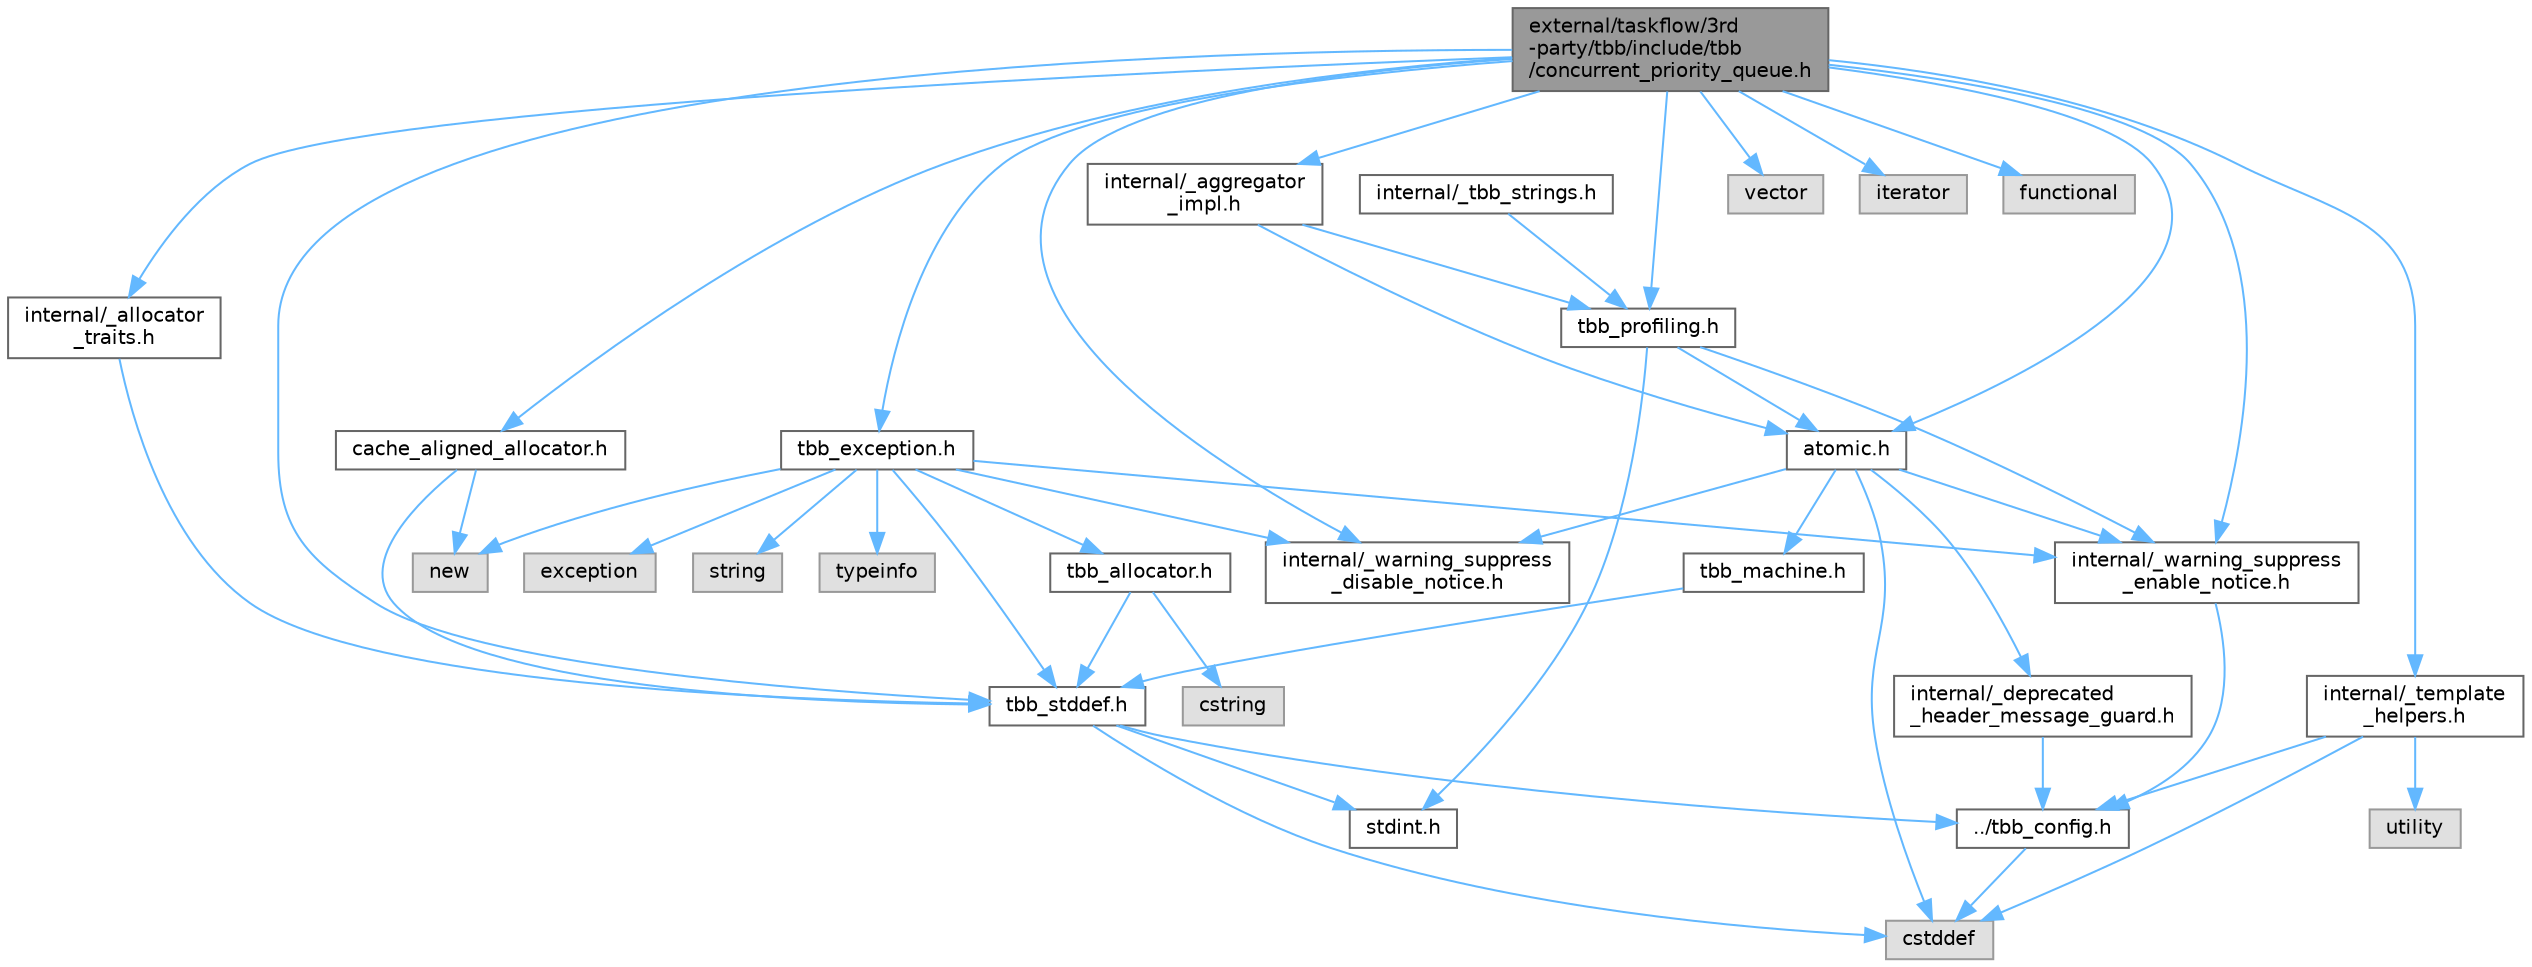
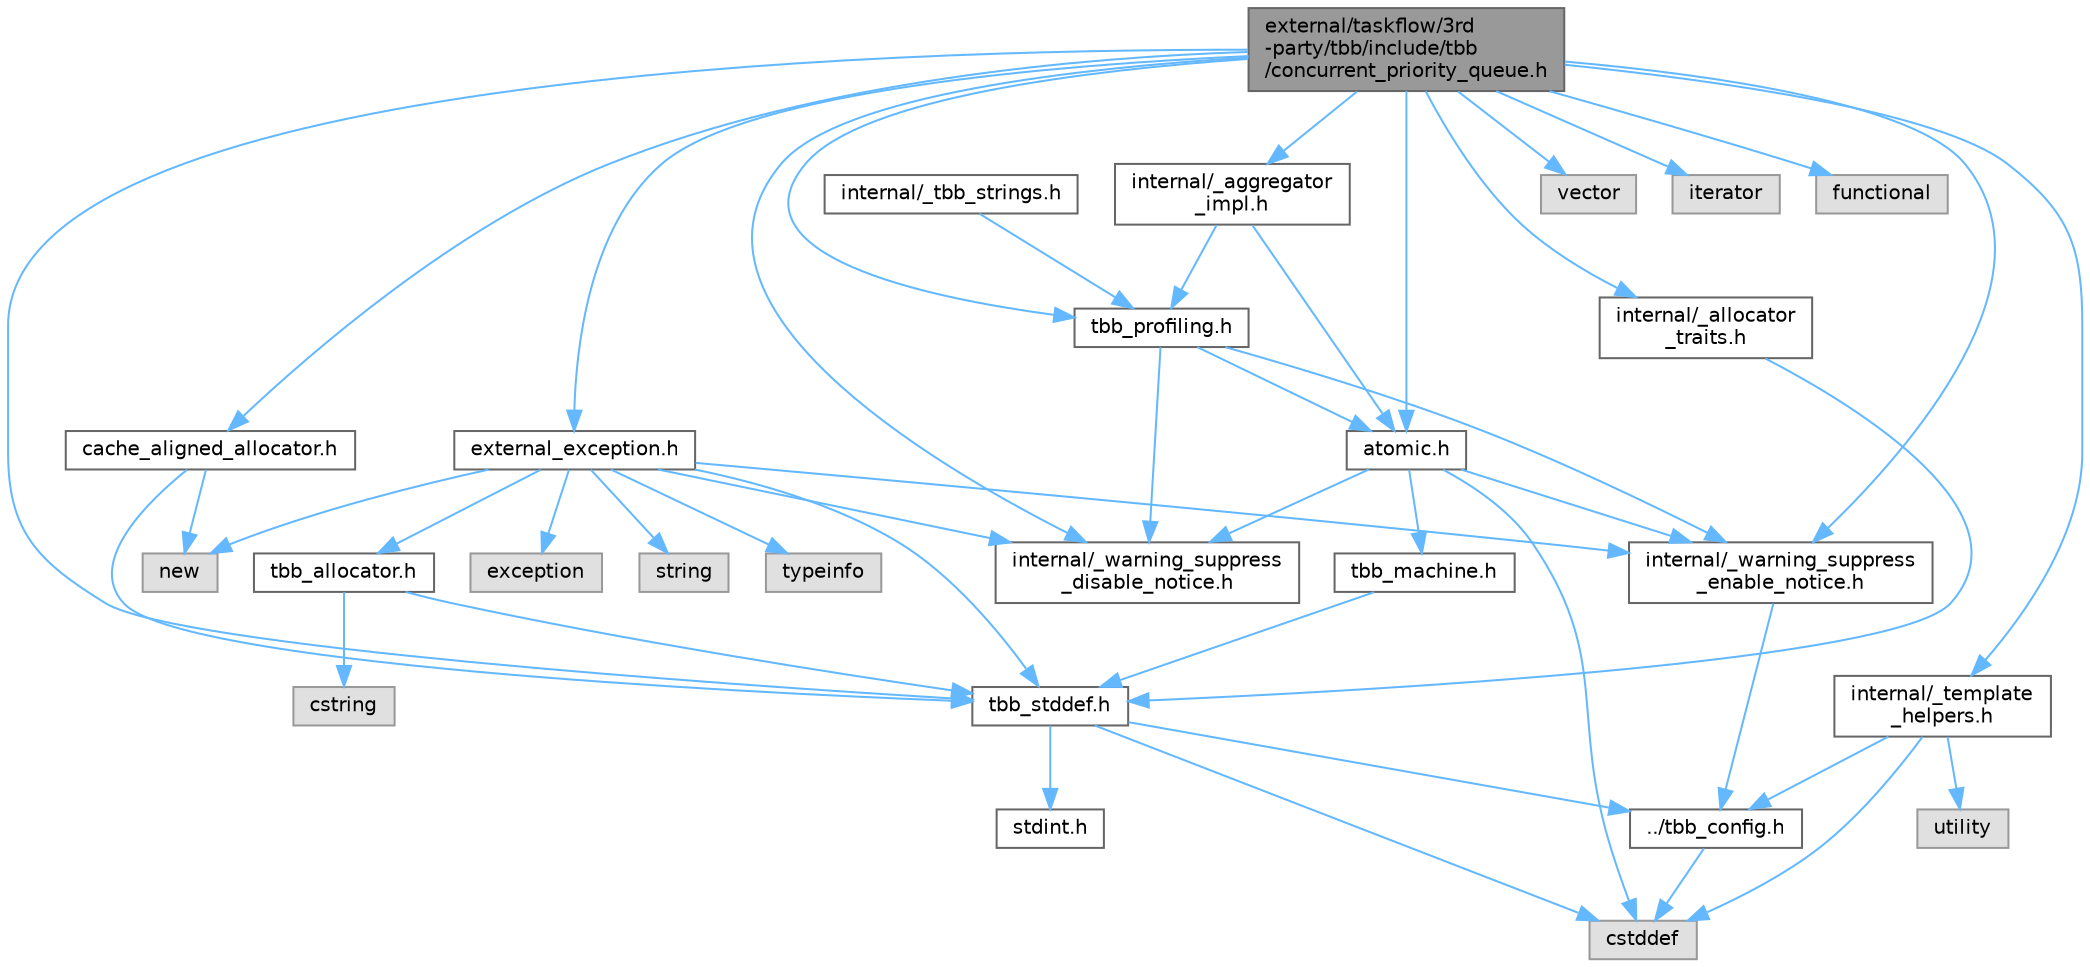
(877, 450) -> (575, 450)
(1596, 582) -> (1155, 434)
(2043, 706) -> none
